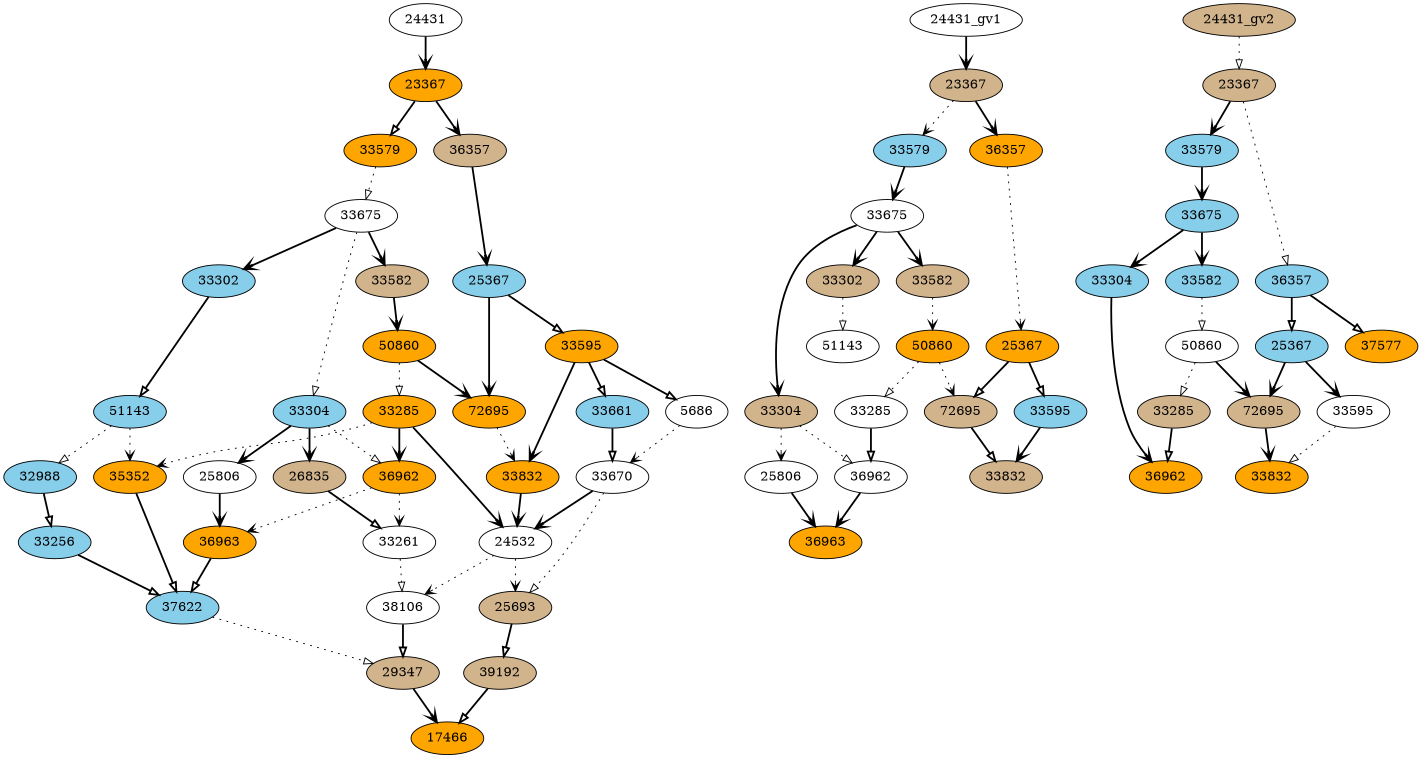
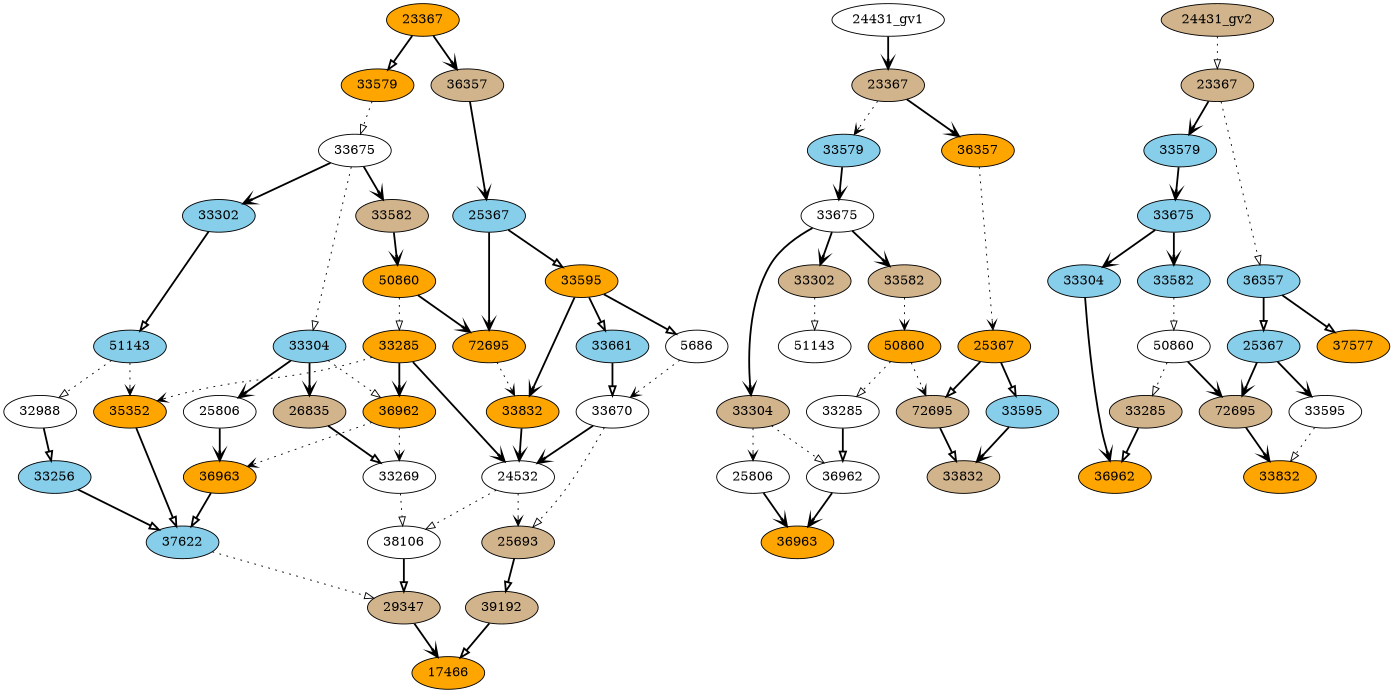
(426, 20) -> none
(40, 477) -> (40, 412)
(399, 542) -> (399, 477)
(463, 573) -> (465, 508)
